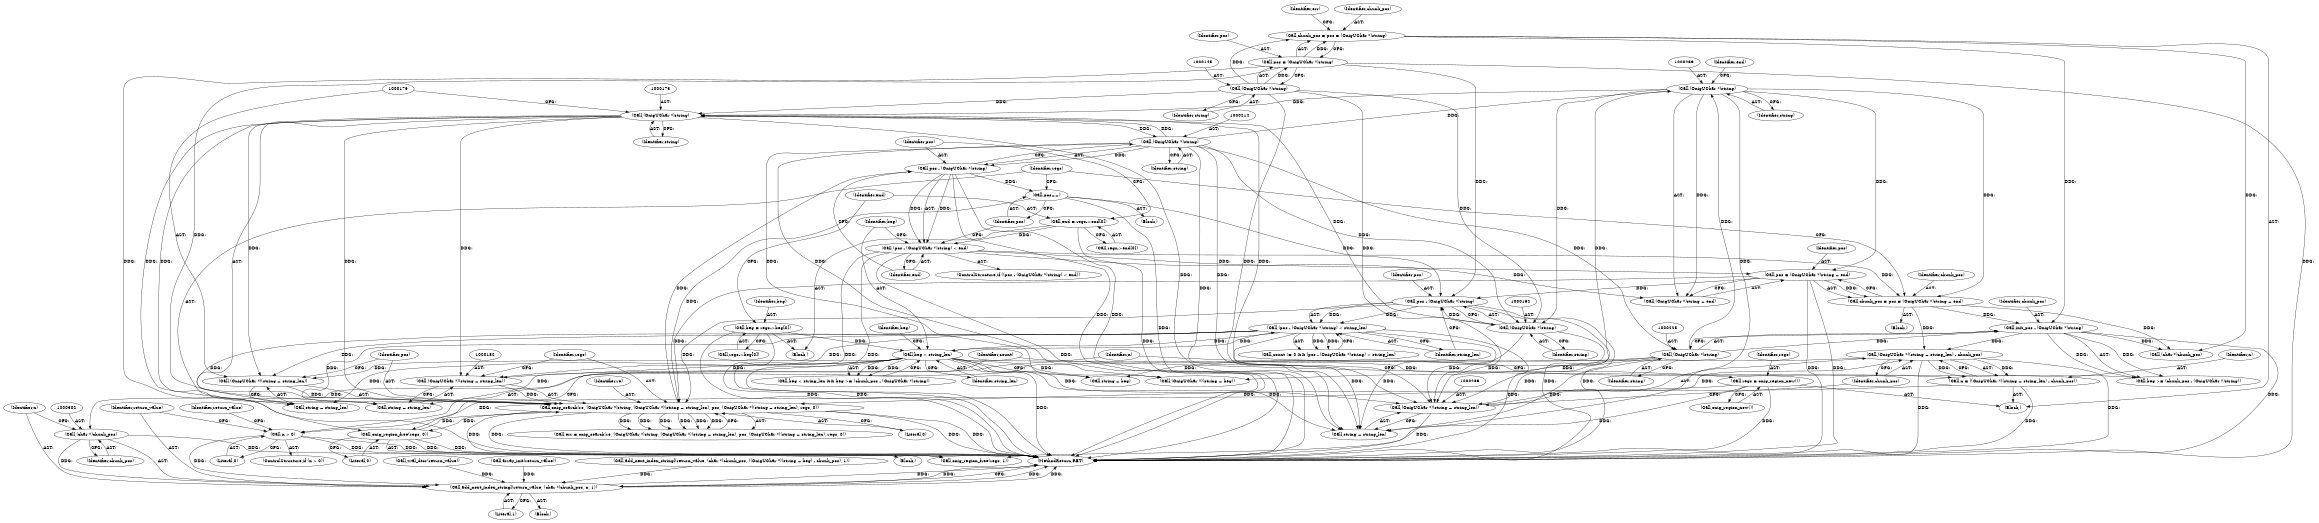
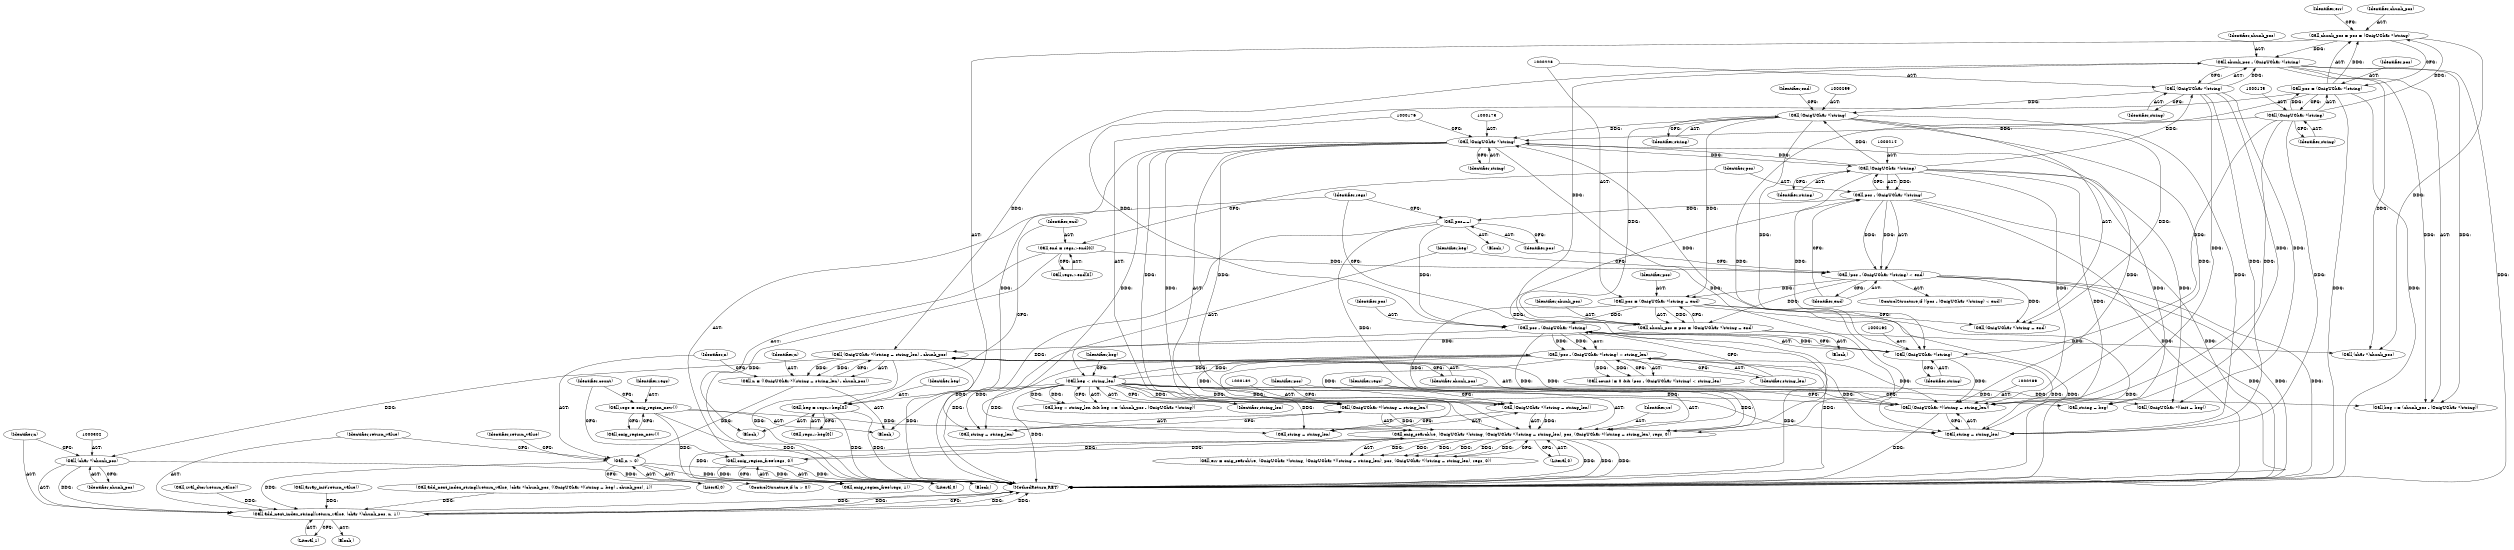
(1742, 289) -> (1600, 177)
(2044, 328) -> (2258, 62)
(844, 341) -> (929, 395)
(1198, 381) -> (2171, 408)
(1759, 395) -> (649, 421)
(1584, 457) -> none
